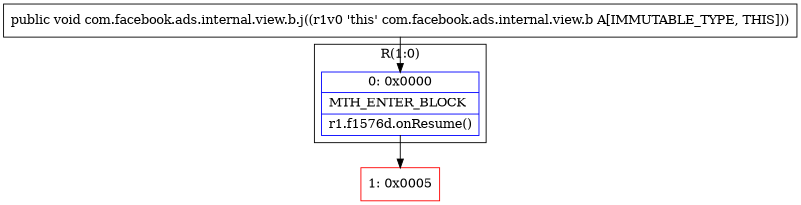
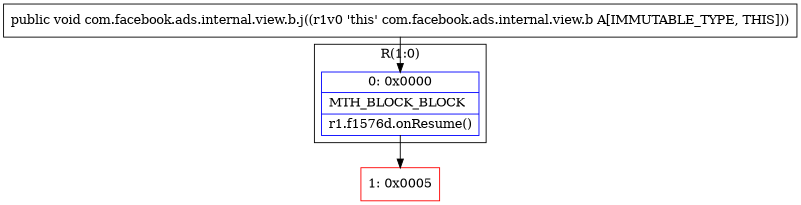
(398, 103) -> (397, 103)
